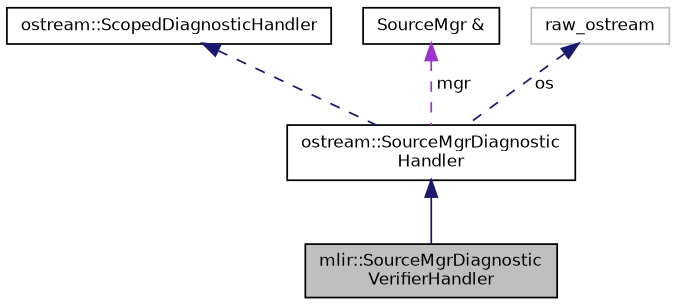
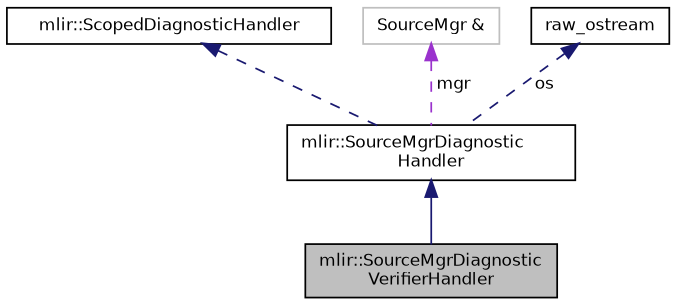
(169, 26) -> (169, 26)
(431, 26) -> (431, 26)
(600, 26) -> (600, 26)
(431, 153) -> (431, 153)
